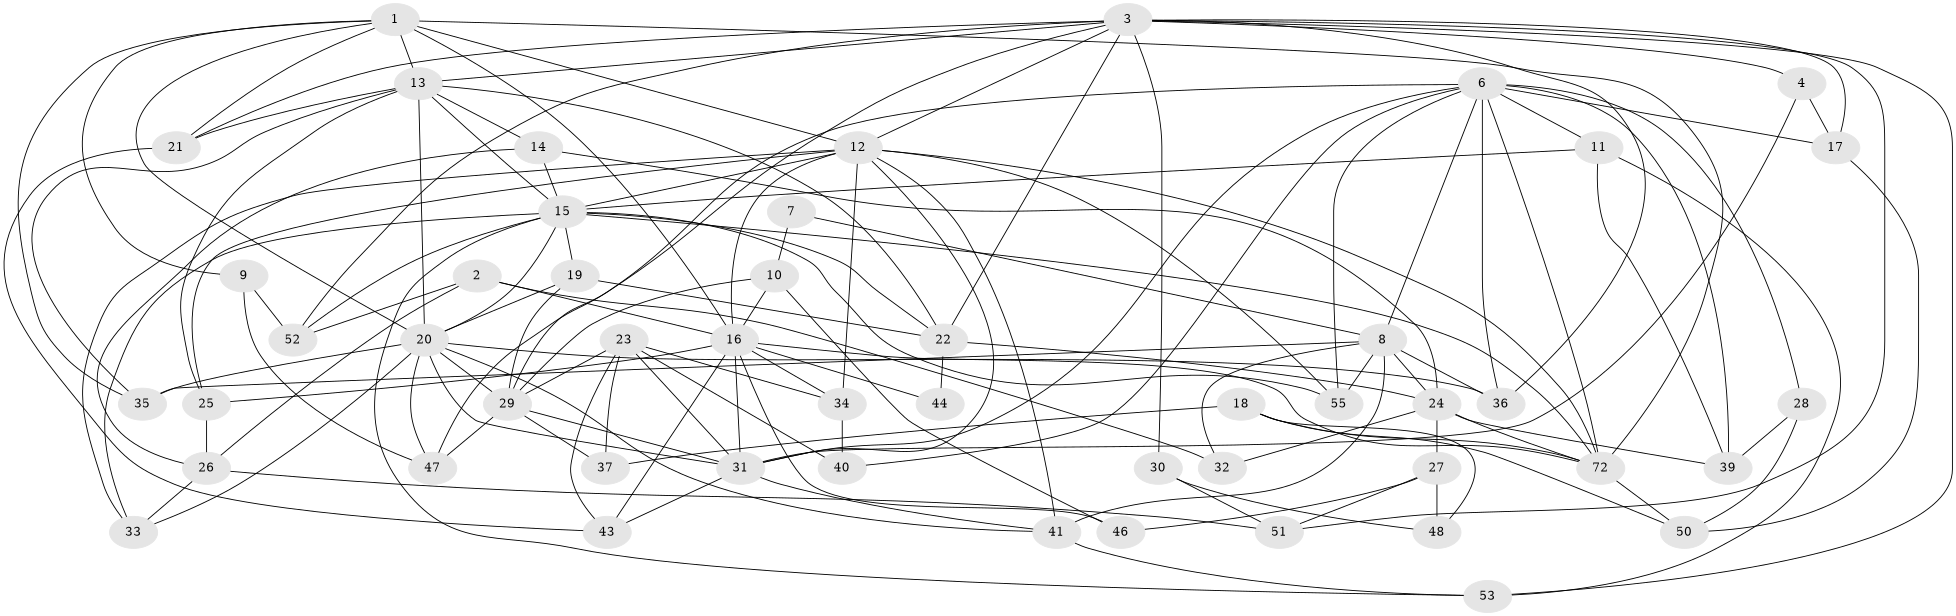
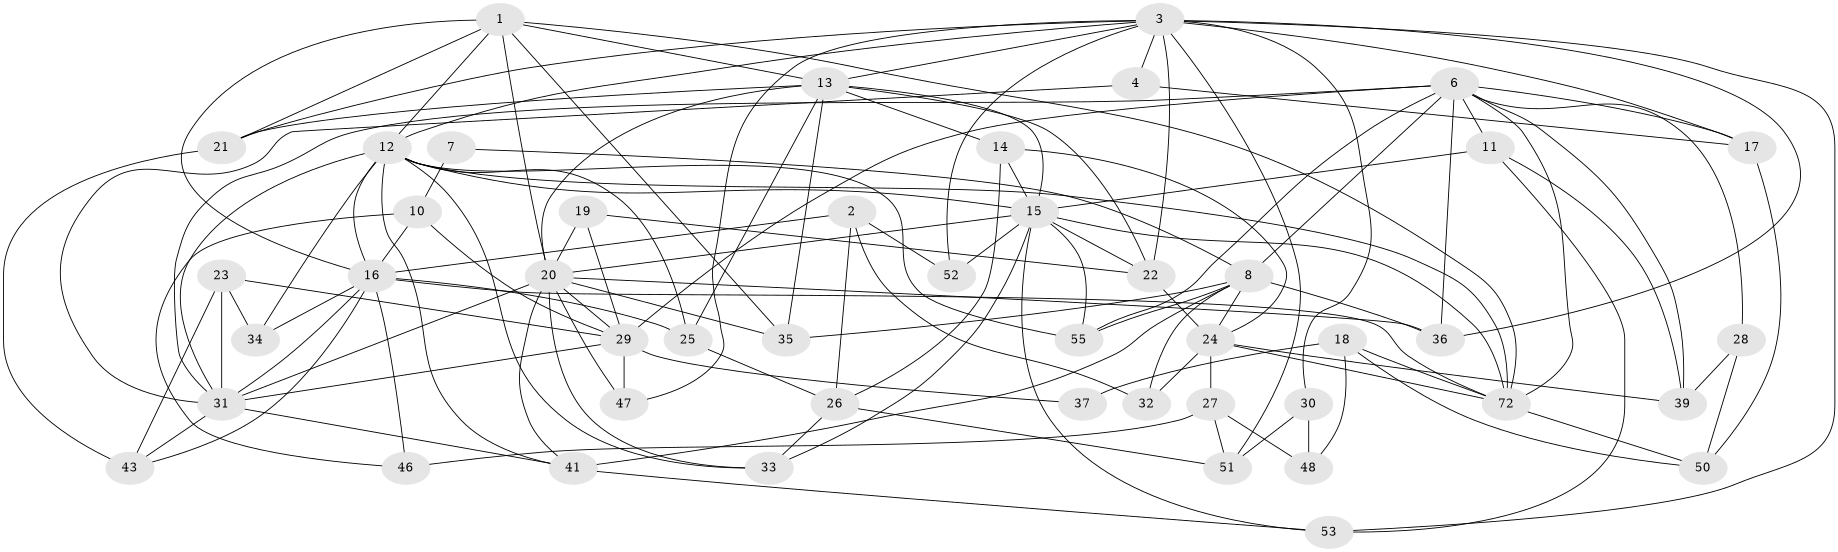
(569, 244) -> none
(244, 276) -> none
(609, 404) -> none
(940, 404) -> none
(842, 468) -> none
